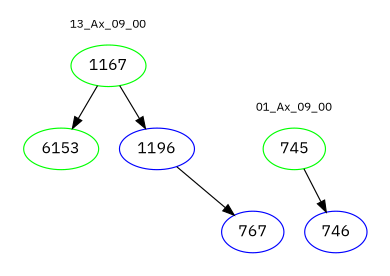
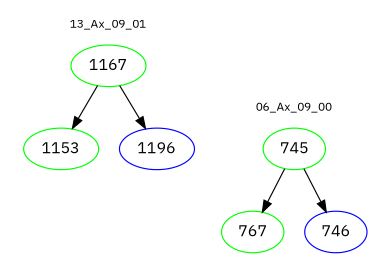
(108, 25) -> (108, 25)
(294, 108) -> (294, 108)
(61, 149) -> (61, 149)
(201, 187) -> (276, 185)
(253, 232) -> (253, 232)
